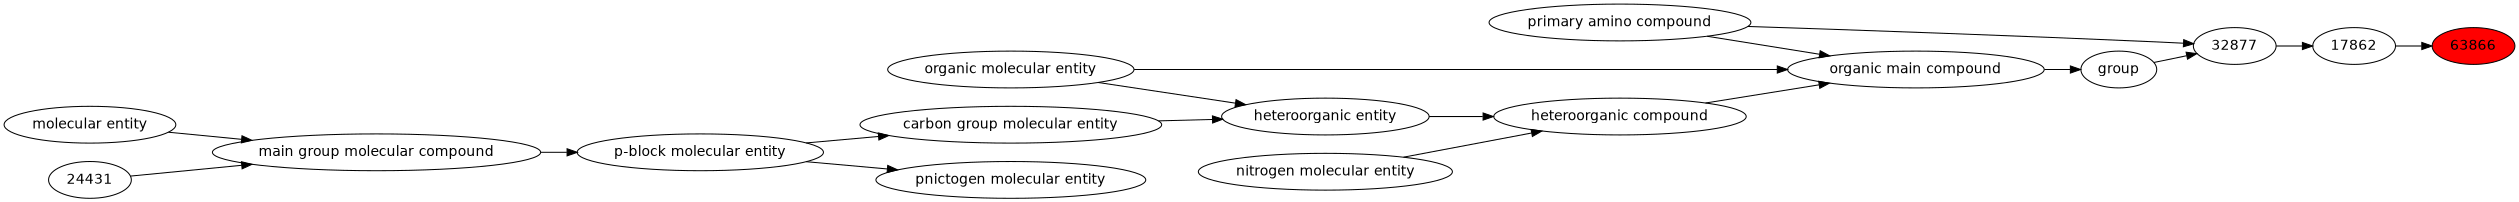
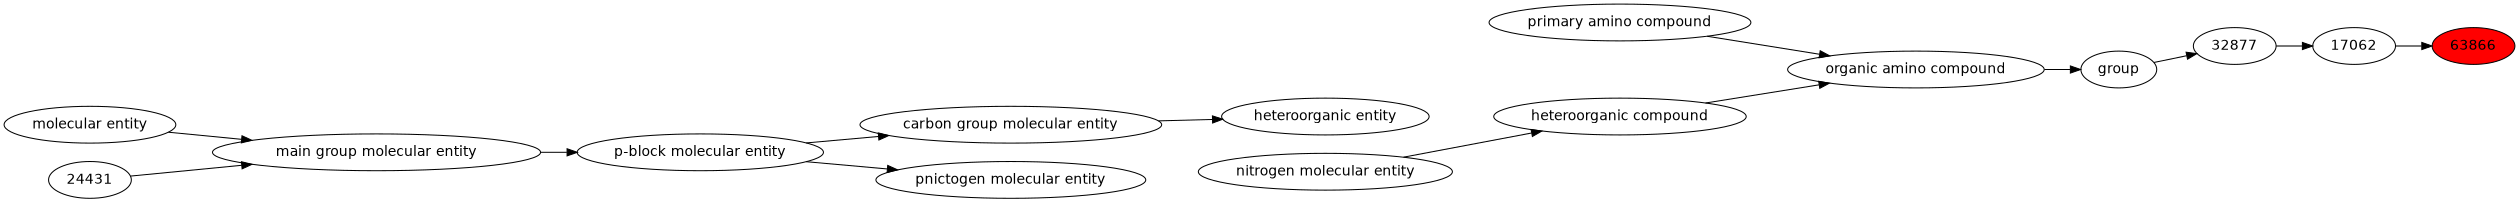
(1966, 34) -> none
(2354, 46) -> (2354, 46)
(1011, 70) -> none
(1916, 70) -> (1916, 70)
(1456, 117) -> none
(377, 152) -> (377, 152)
